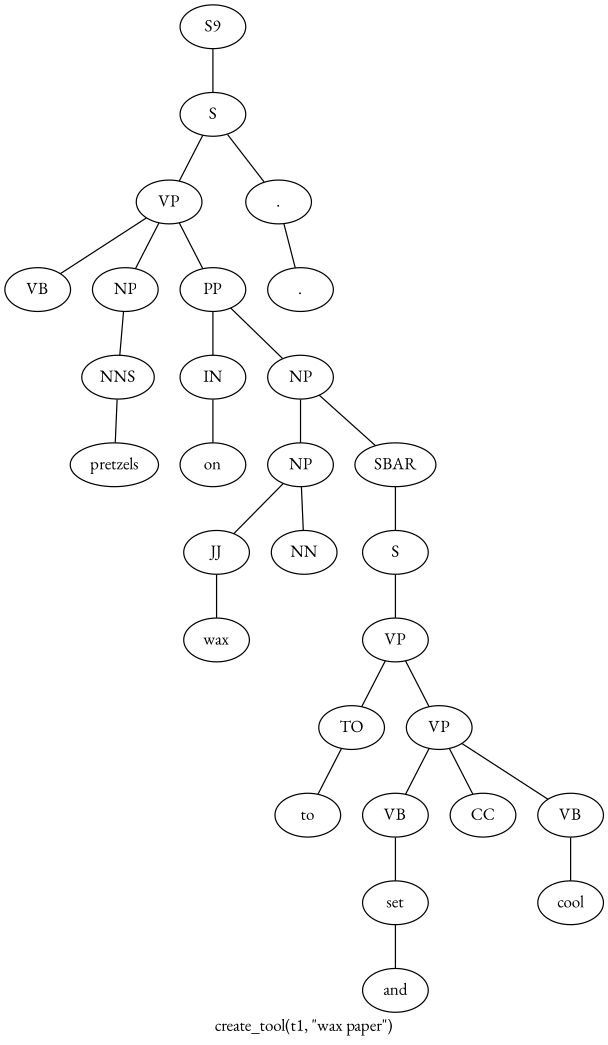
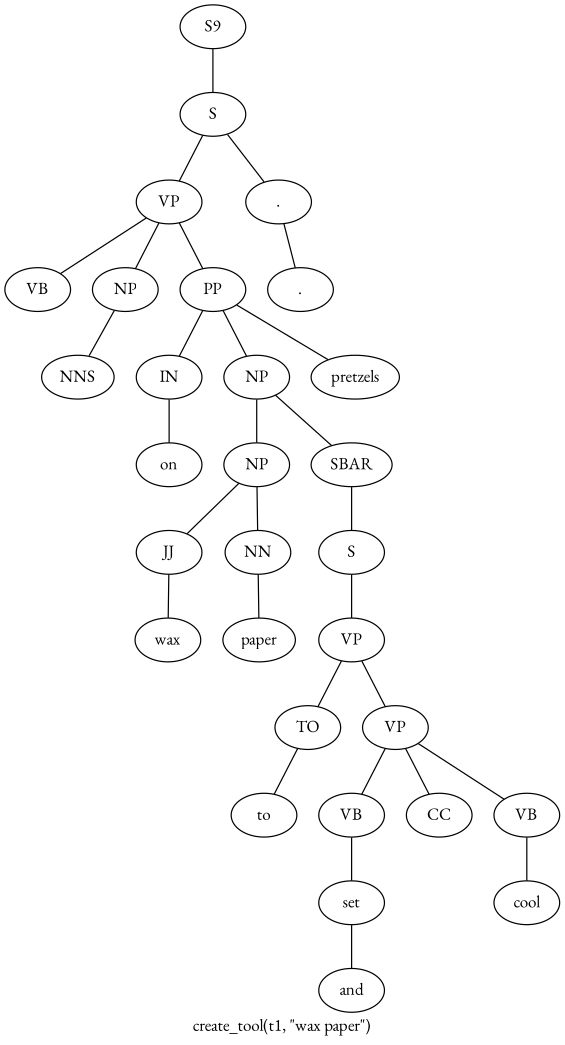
(116, 421) -> (282, 332)
none -> (259, 640)
